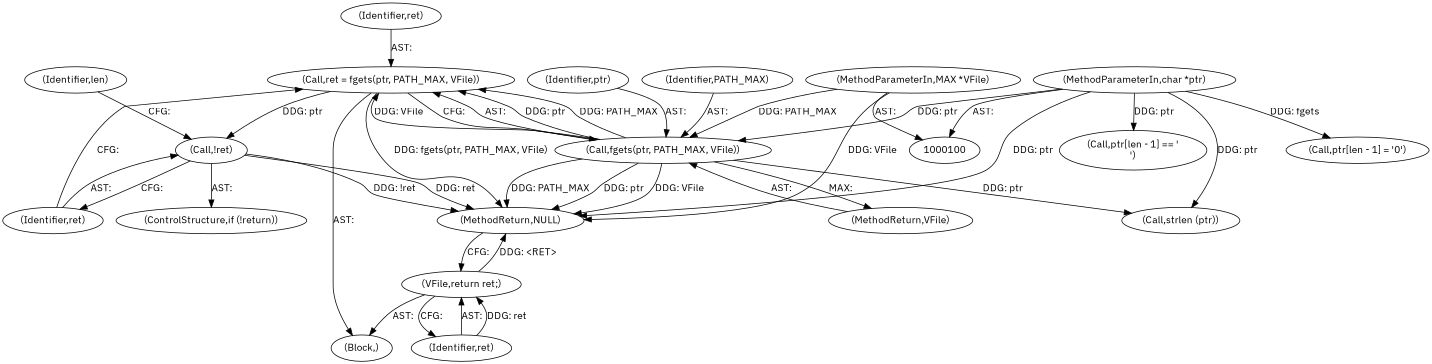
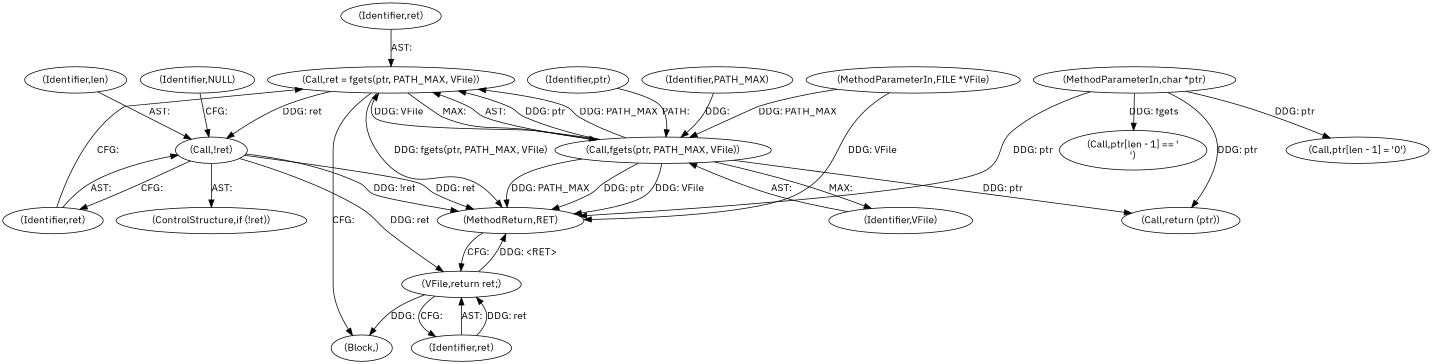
none -> (197, 80)
(913, 80) -> (913, 80)
(161, 112) -> (161, 112)
(303, 112) -> (303, 112)
(456, 112) -> (456, 112)
(677, 112) -> (677, 112)
(719, 112) -> (719, 112)
(1154, 112) -> (1154, 112)
(1295, 112) -> (1295, 112)
(904, 115) -> none
(945, 150) -> none
none -> (346, 200)
(211, 221) -> (211, 221)
(345, 221) -> (345, 221)
(511, 221) -> (511, 221)
(901, 221) -> (901, 221)
(1181, 221) -> (1181, 221)
(404, 316) -> (404, 316)
